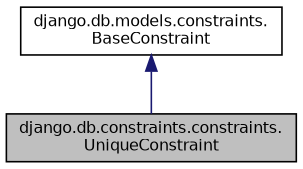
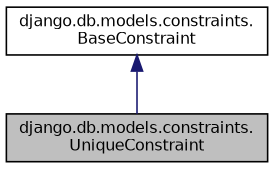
(151, 138) -> (137, 138)
